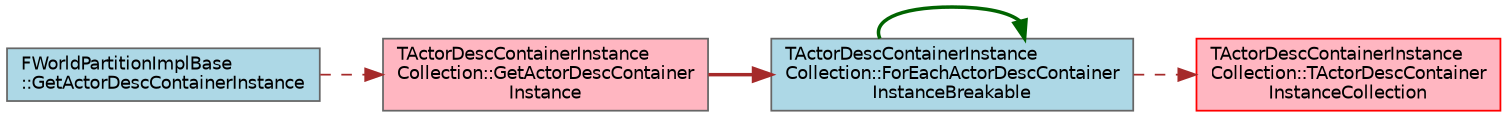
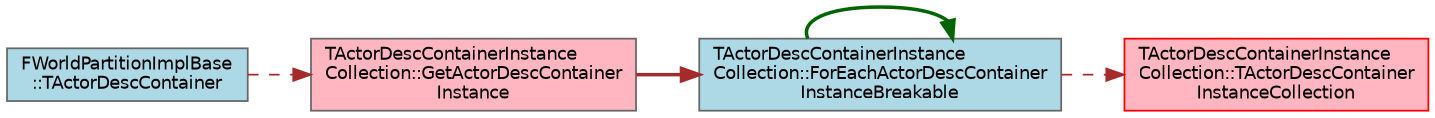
(163, 75) -> (127, 75)
